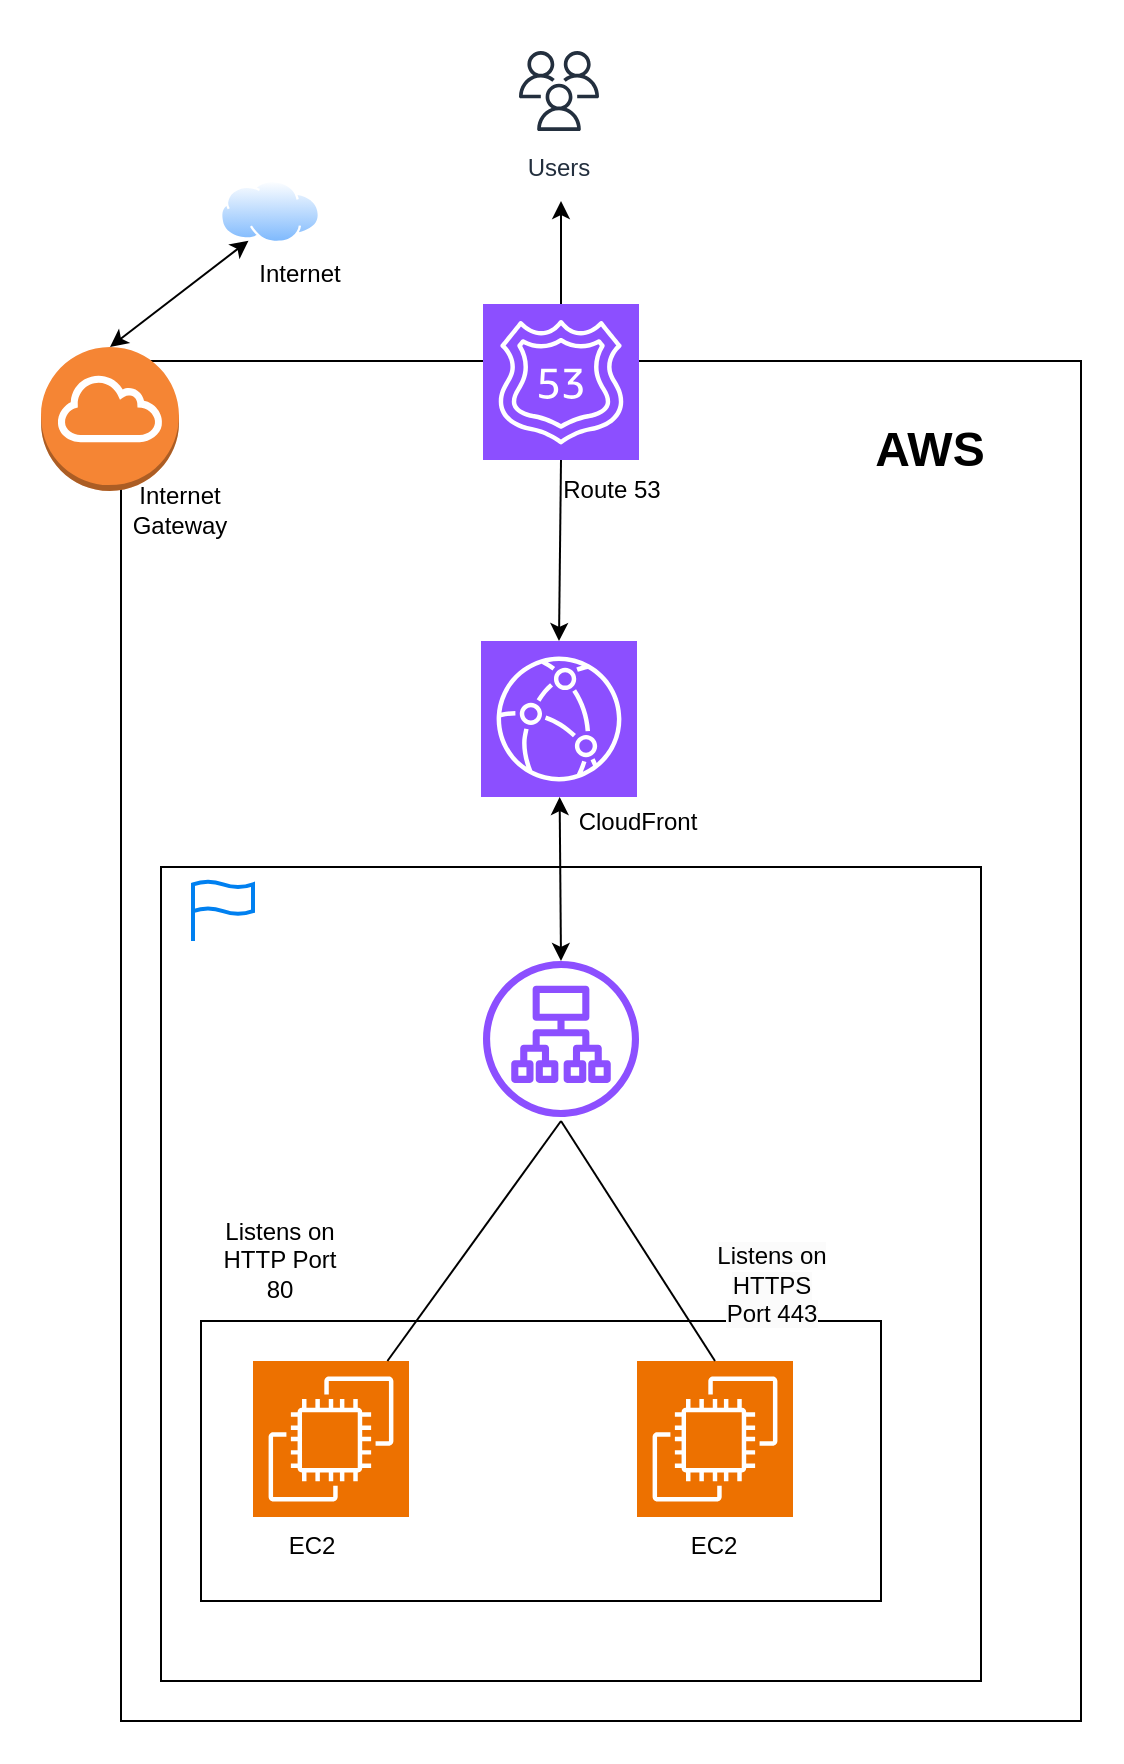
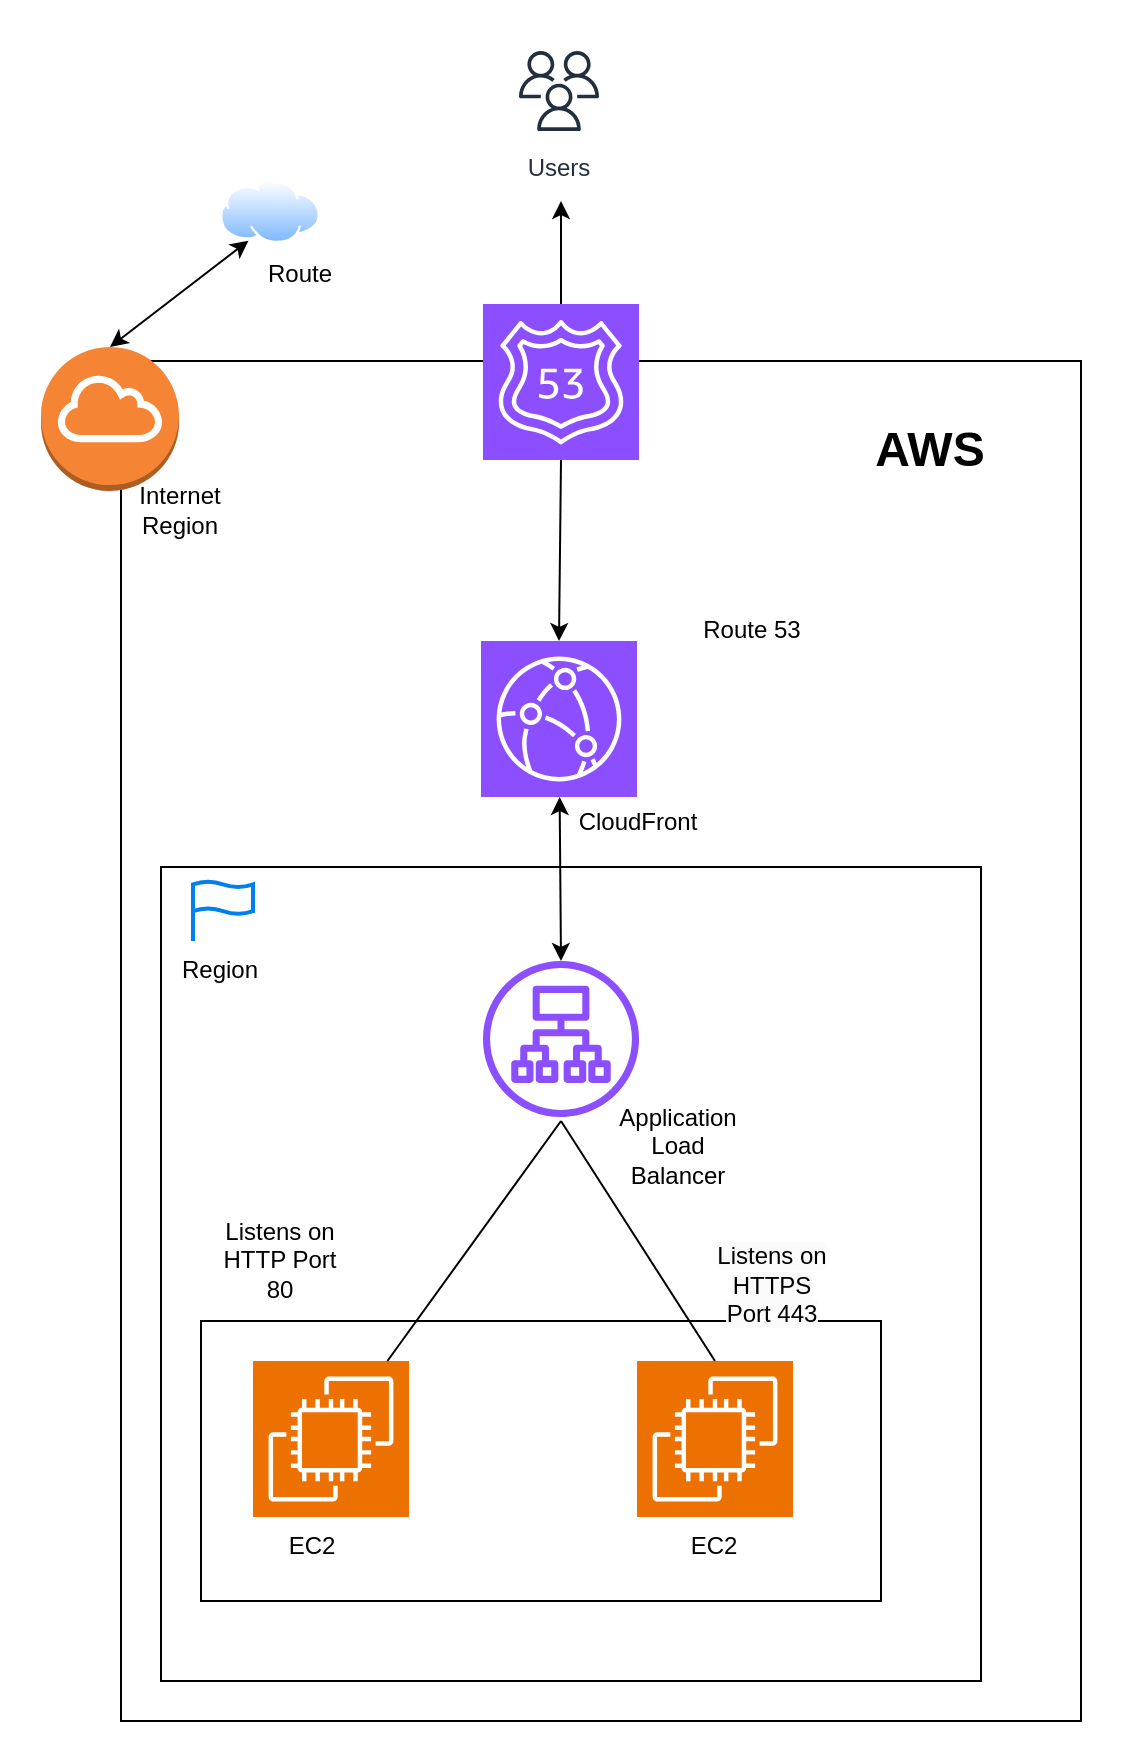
(301, 275) -> (301, 275)
(613, 490) -> (753, 630)
(181, 511) -> (181, 511)
none -> (221, 971)
none -> (679, 1147)
